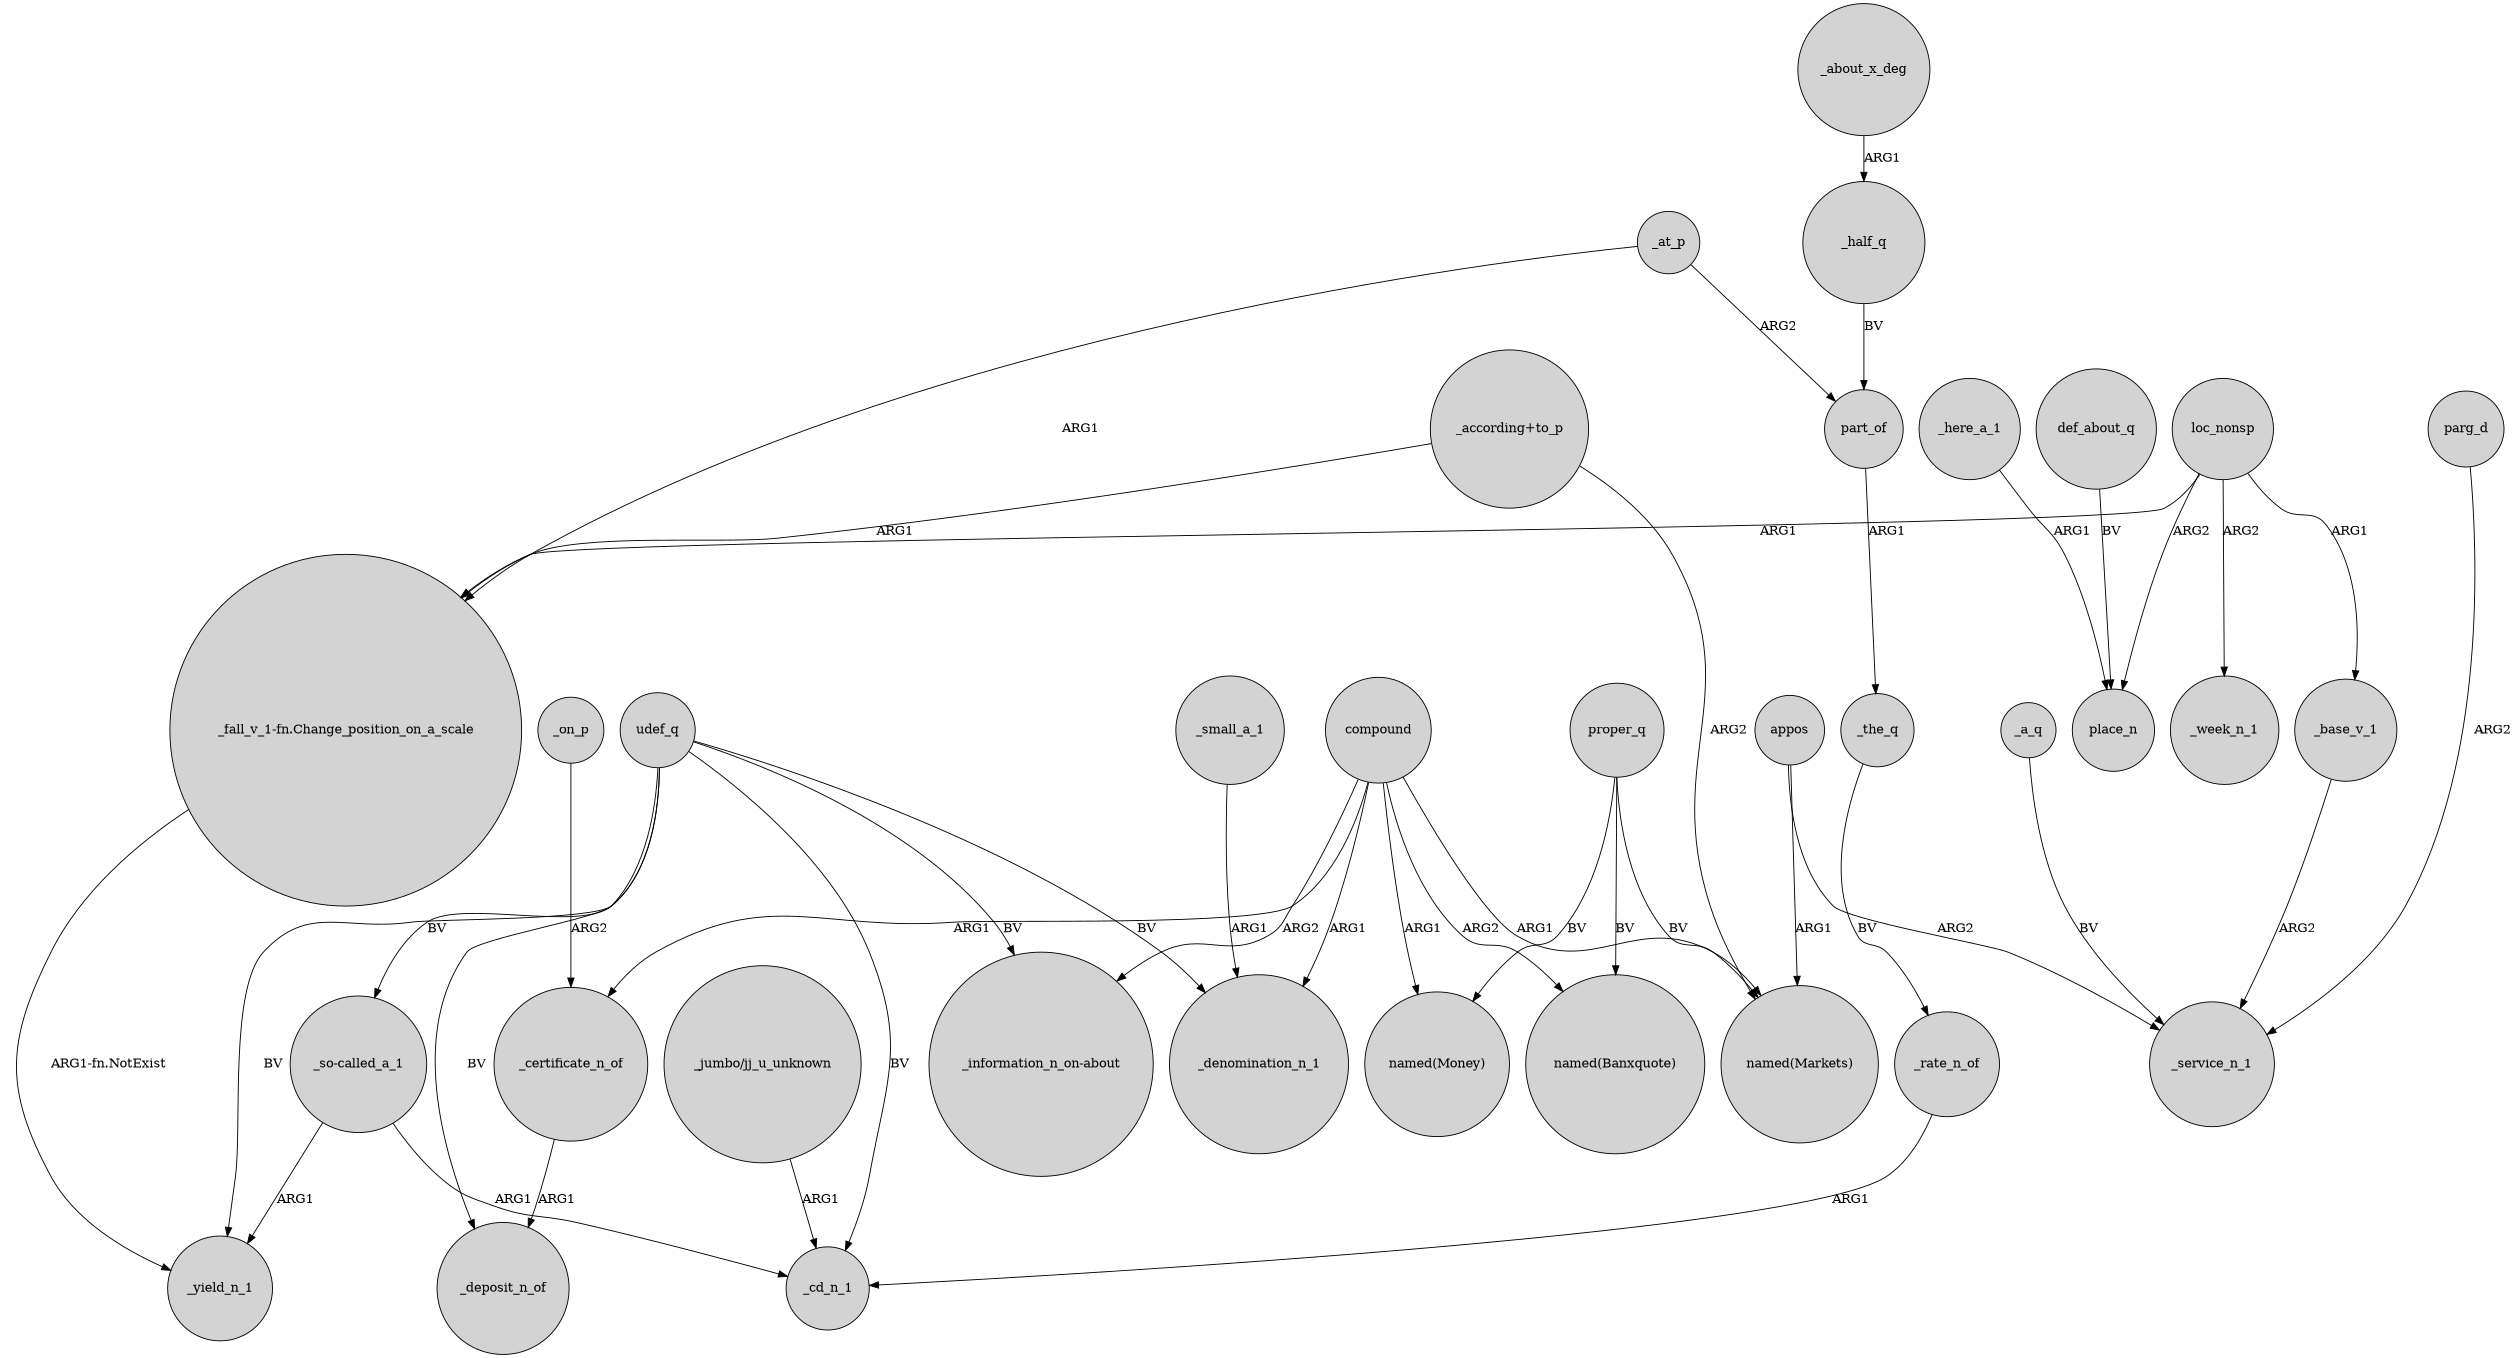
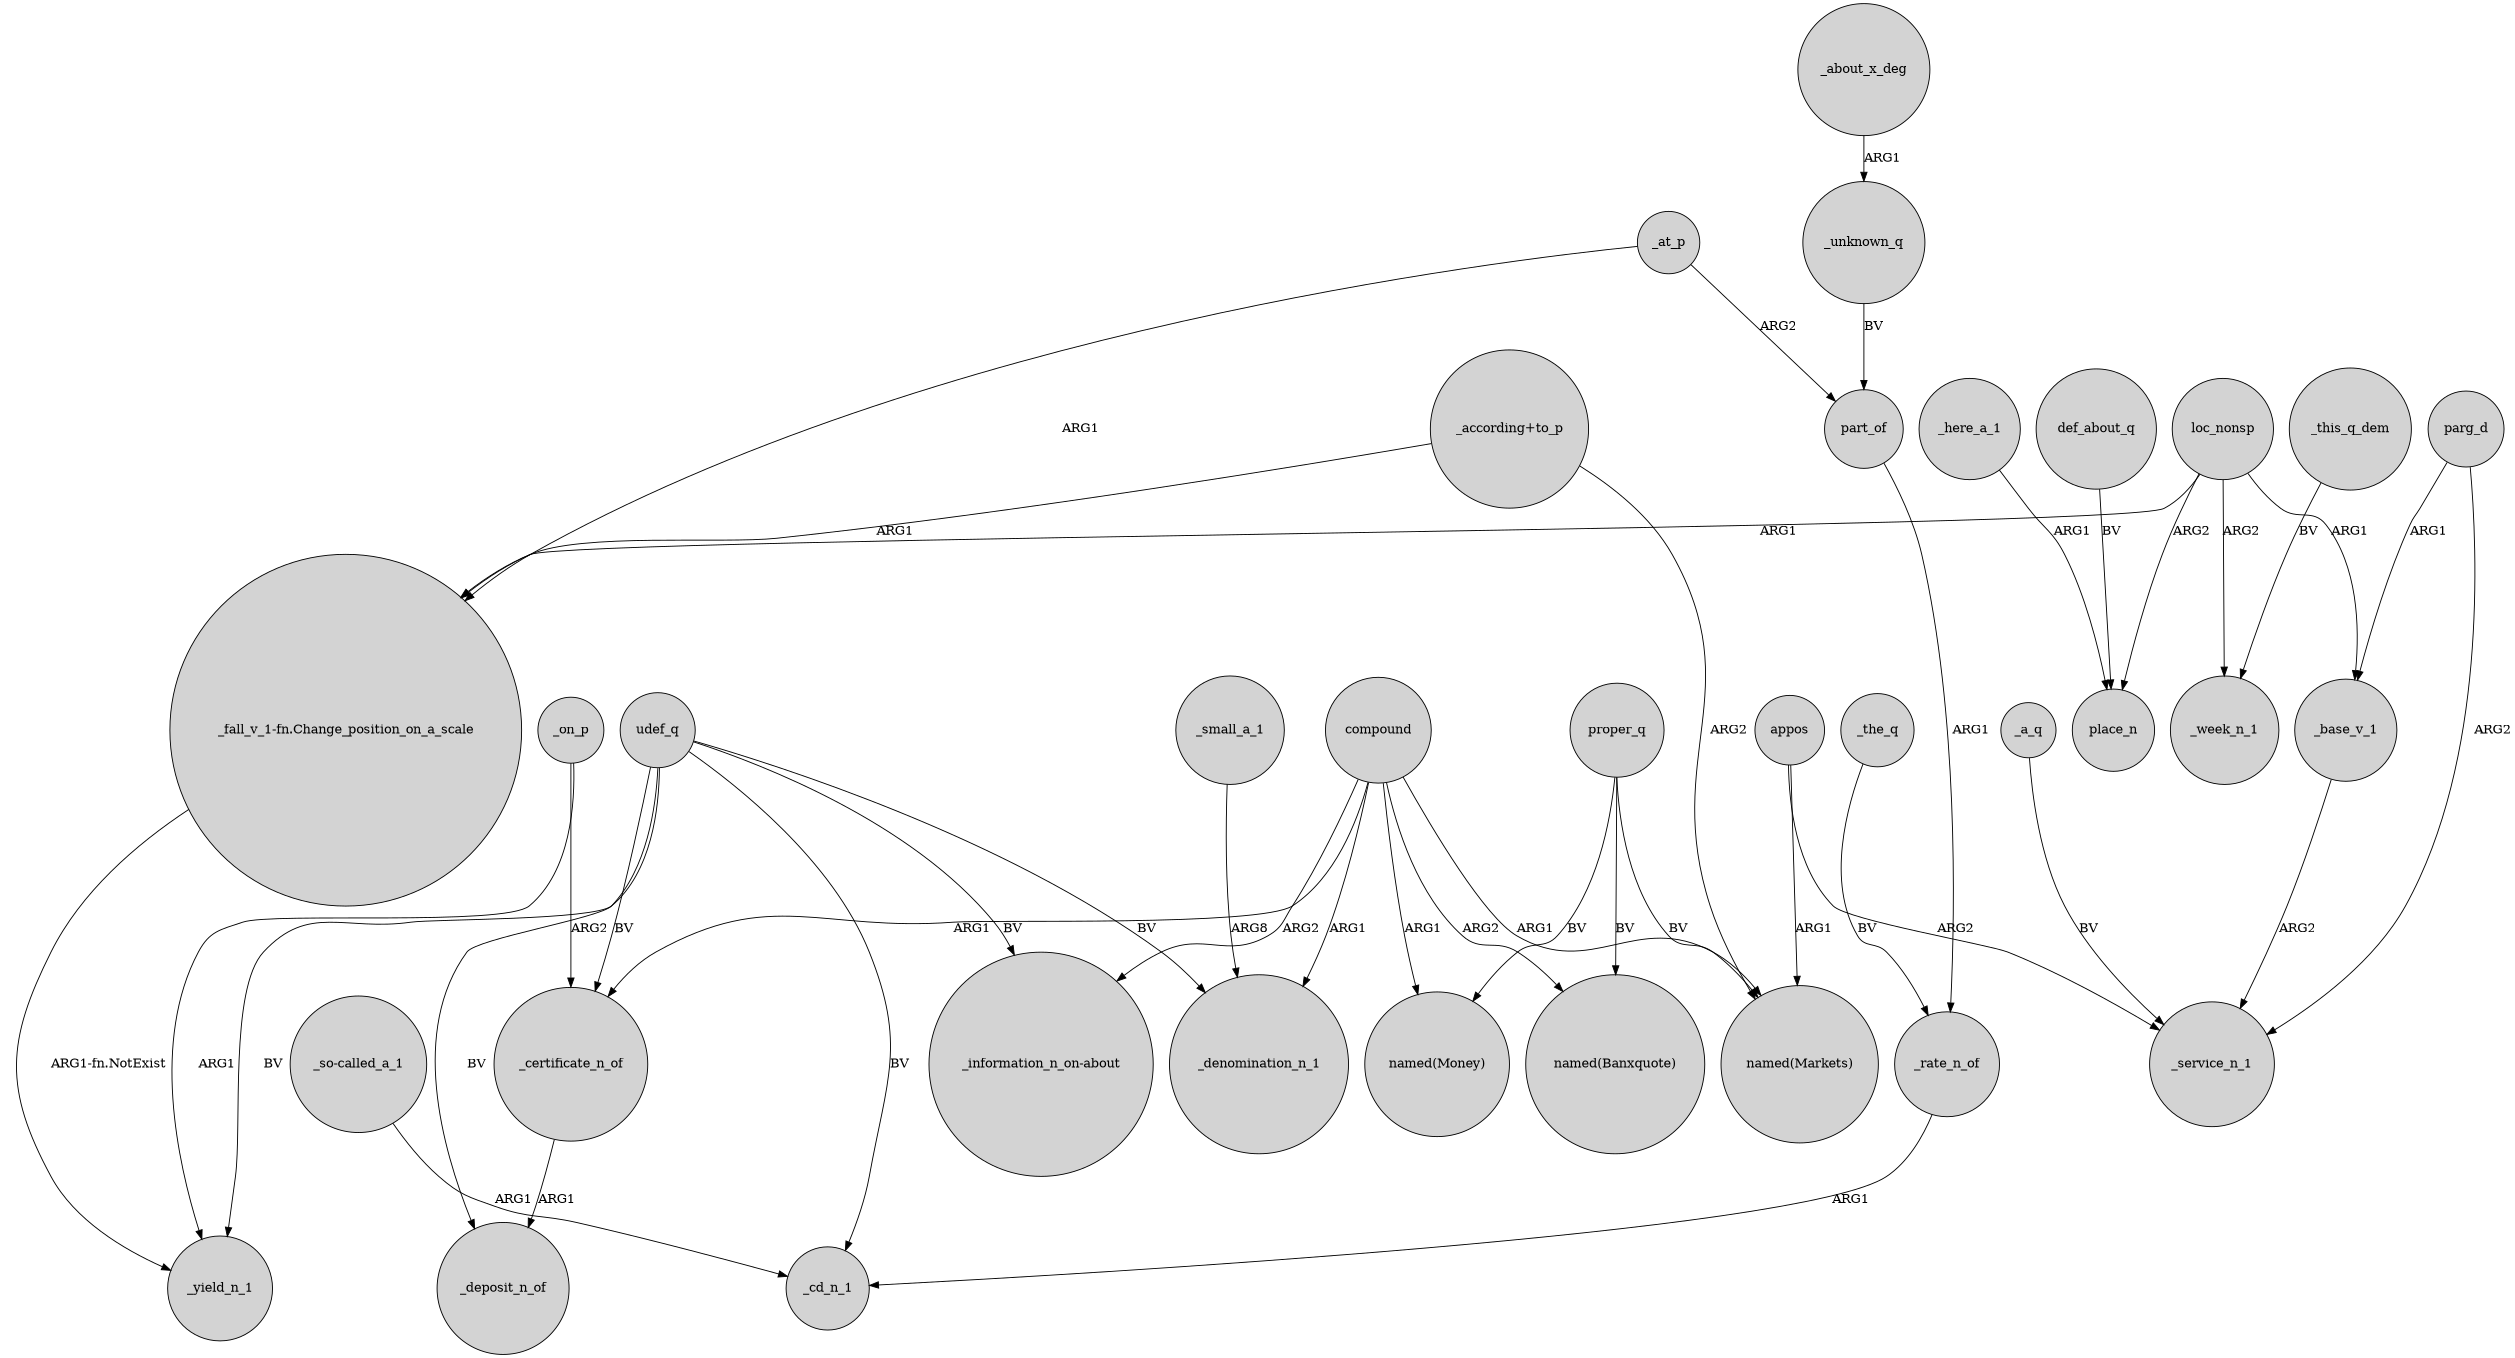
(1864, 243) -> (1864, 243)
none -> (2350, 429)
none -> (2394, 563)
(1870, 576) -> (1947, 728)
(479, 914) -> (628, 870)
(1249, 929) -> (1249, 929)
(763, 1064) -> none
(288, 1179) -> (293, 918)
